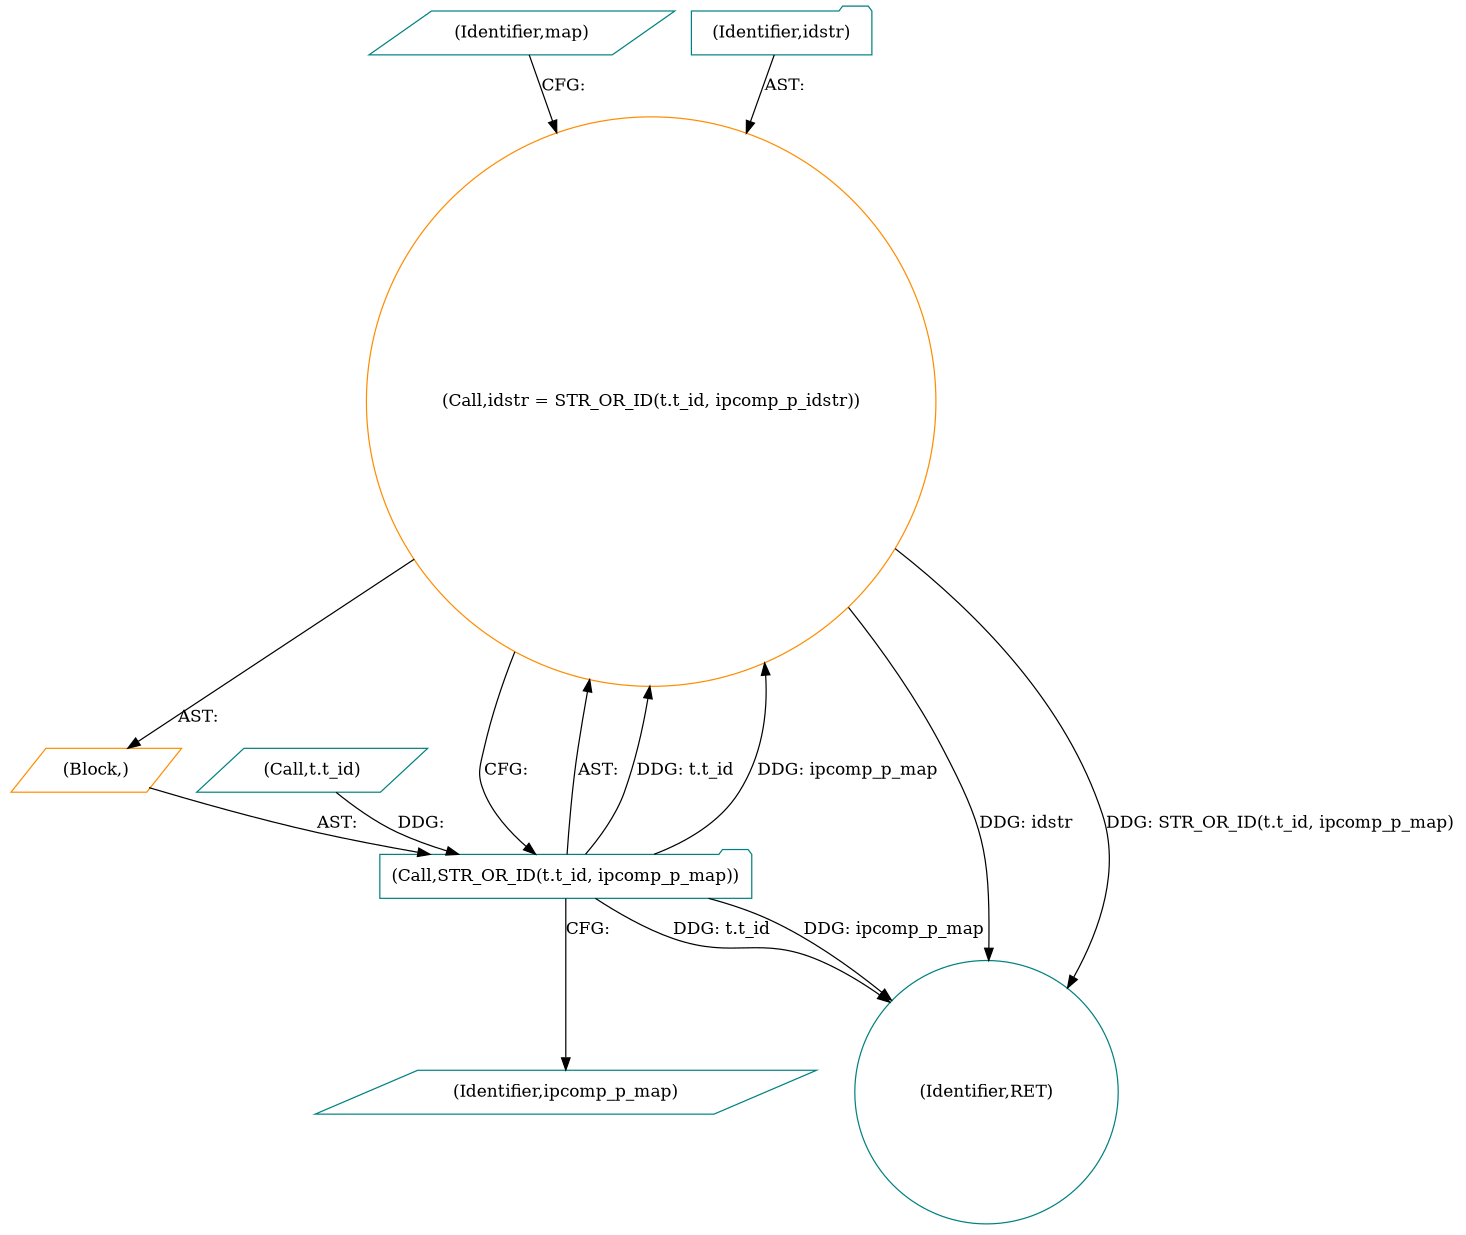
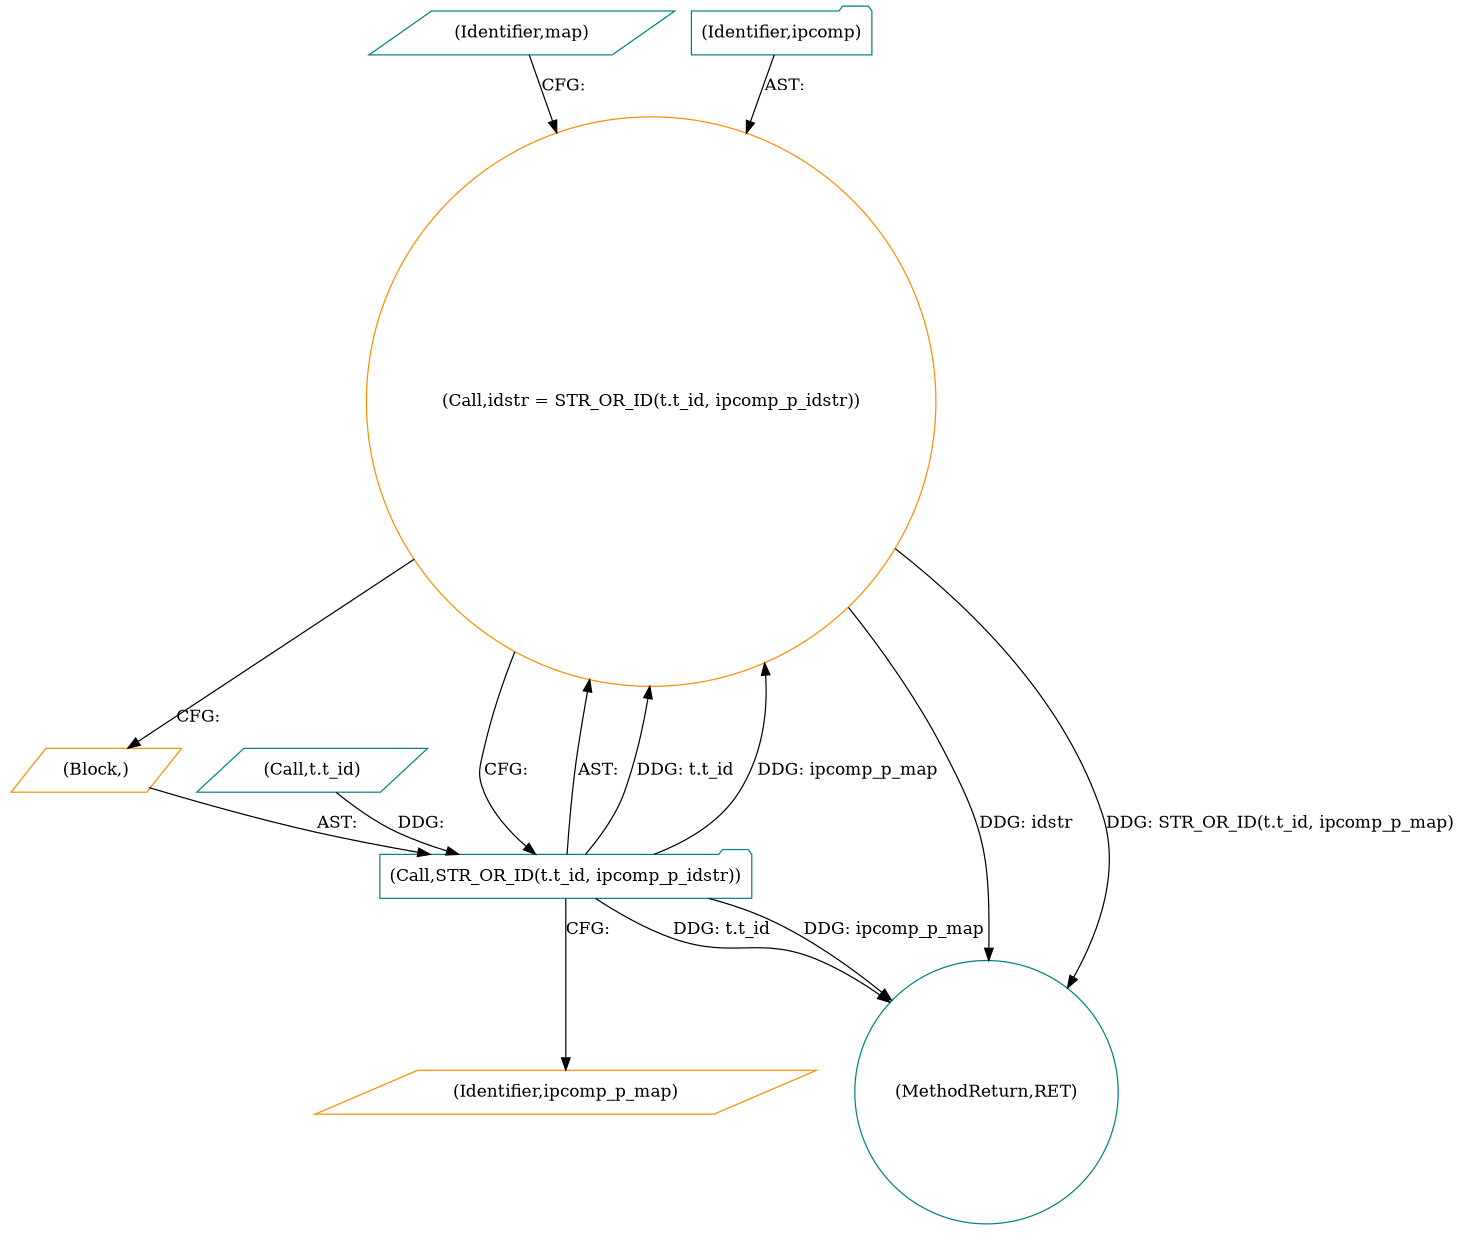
(782, 33) -> (782, 33)
(201, 717) -> (201, 717)
(566, 876) -> (566, 876)
(566, 1092) -> (566, 1092)
(987, 1092) -> (987, 1092)
